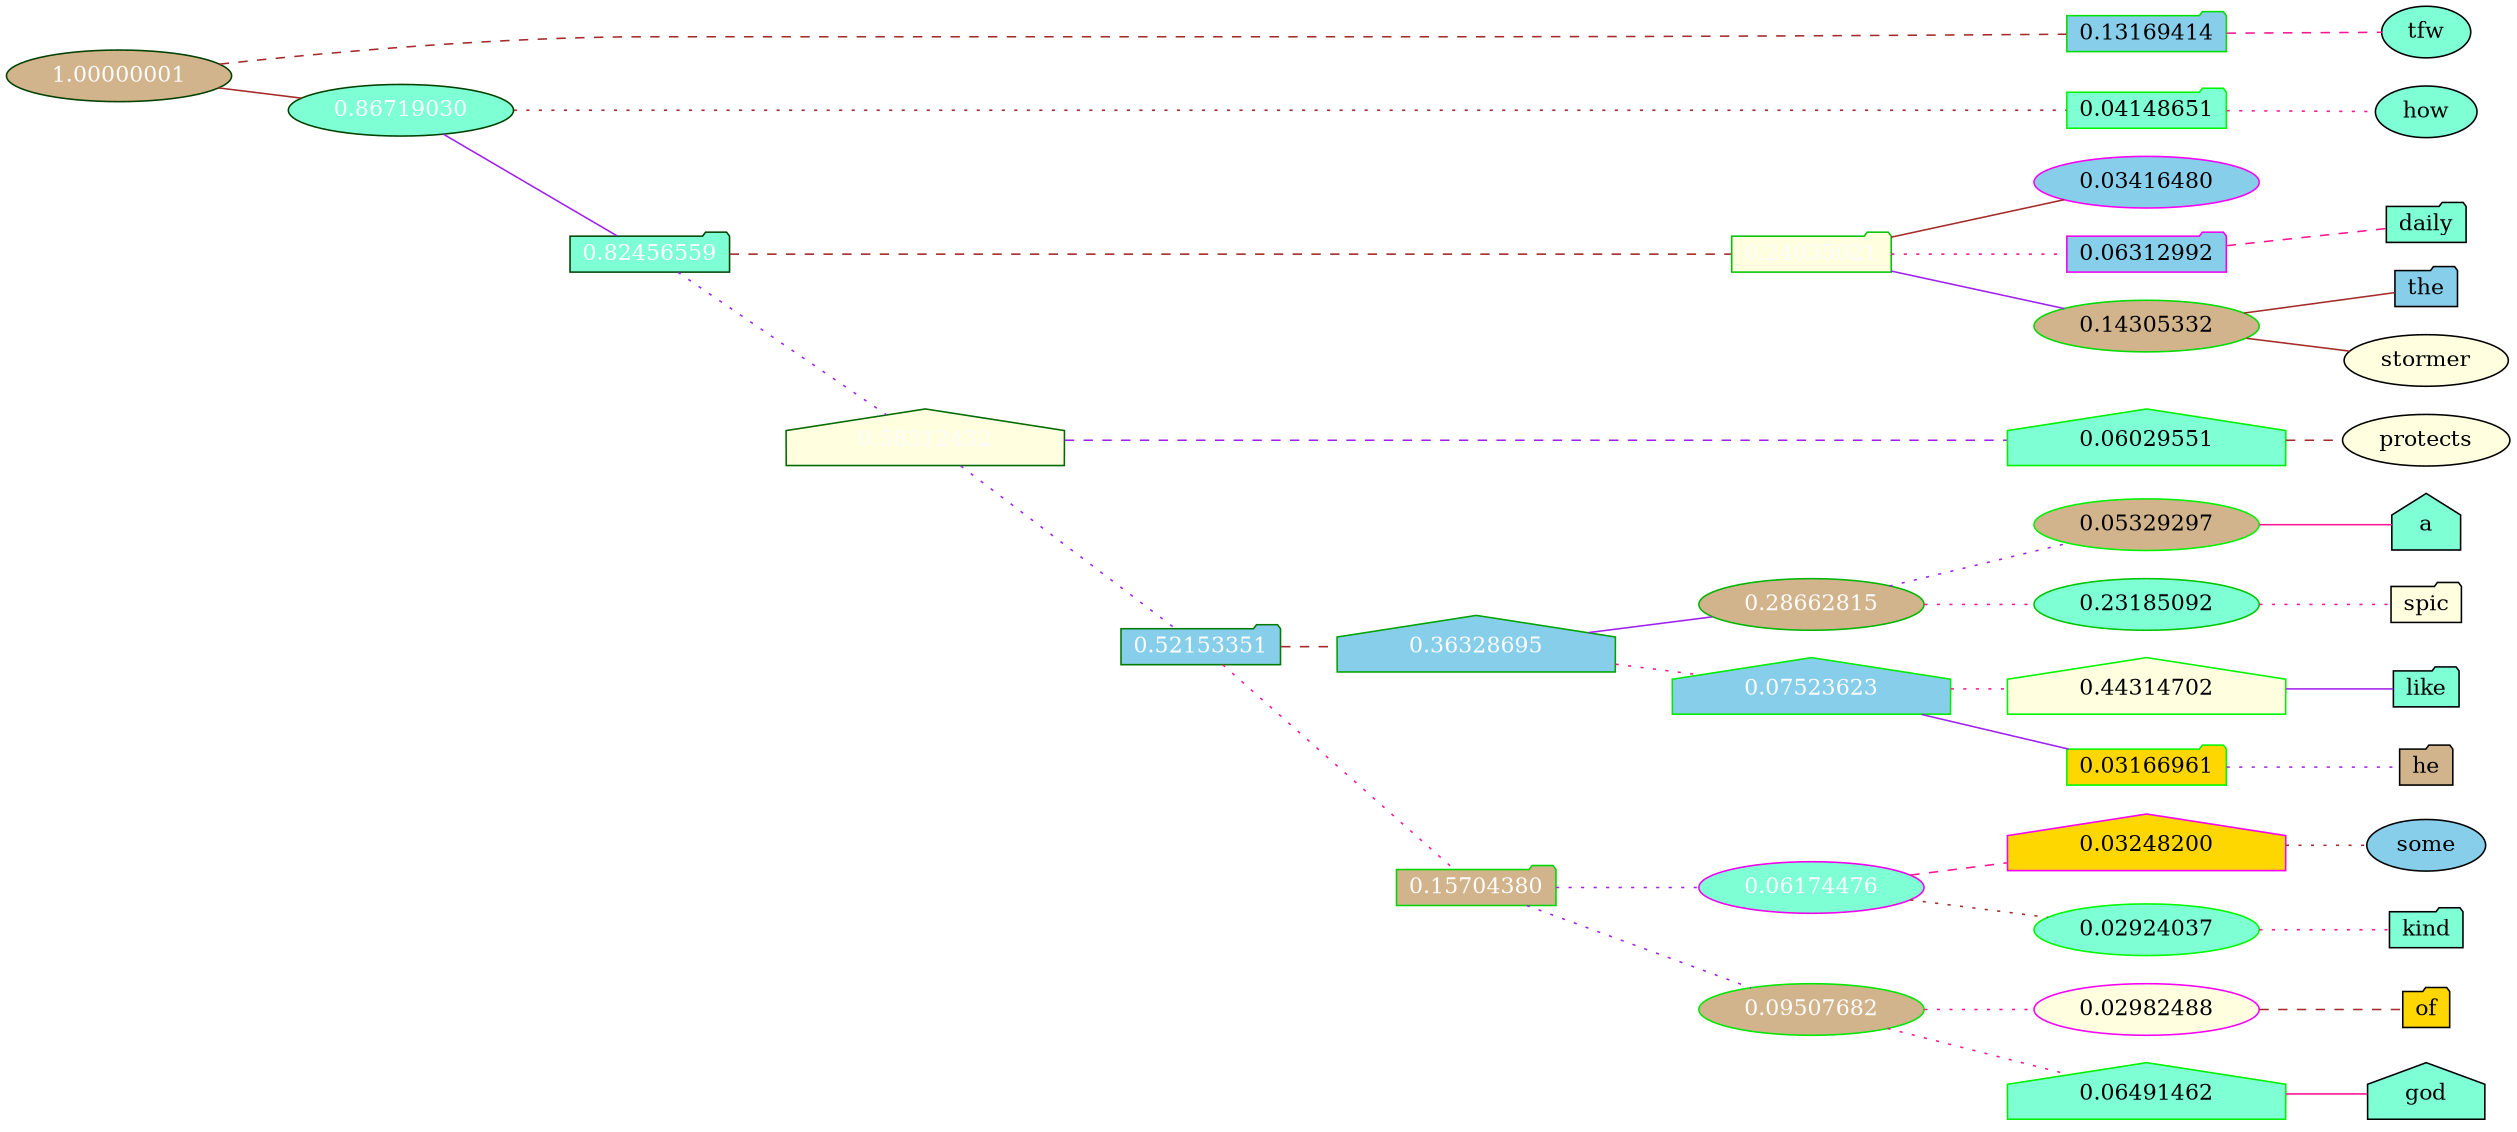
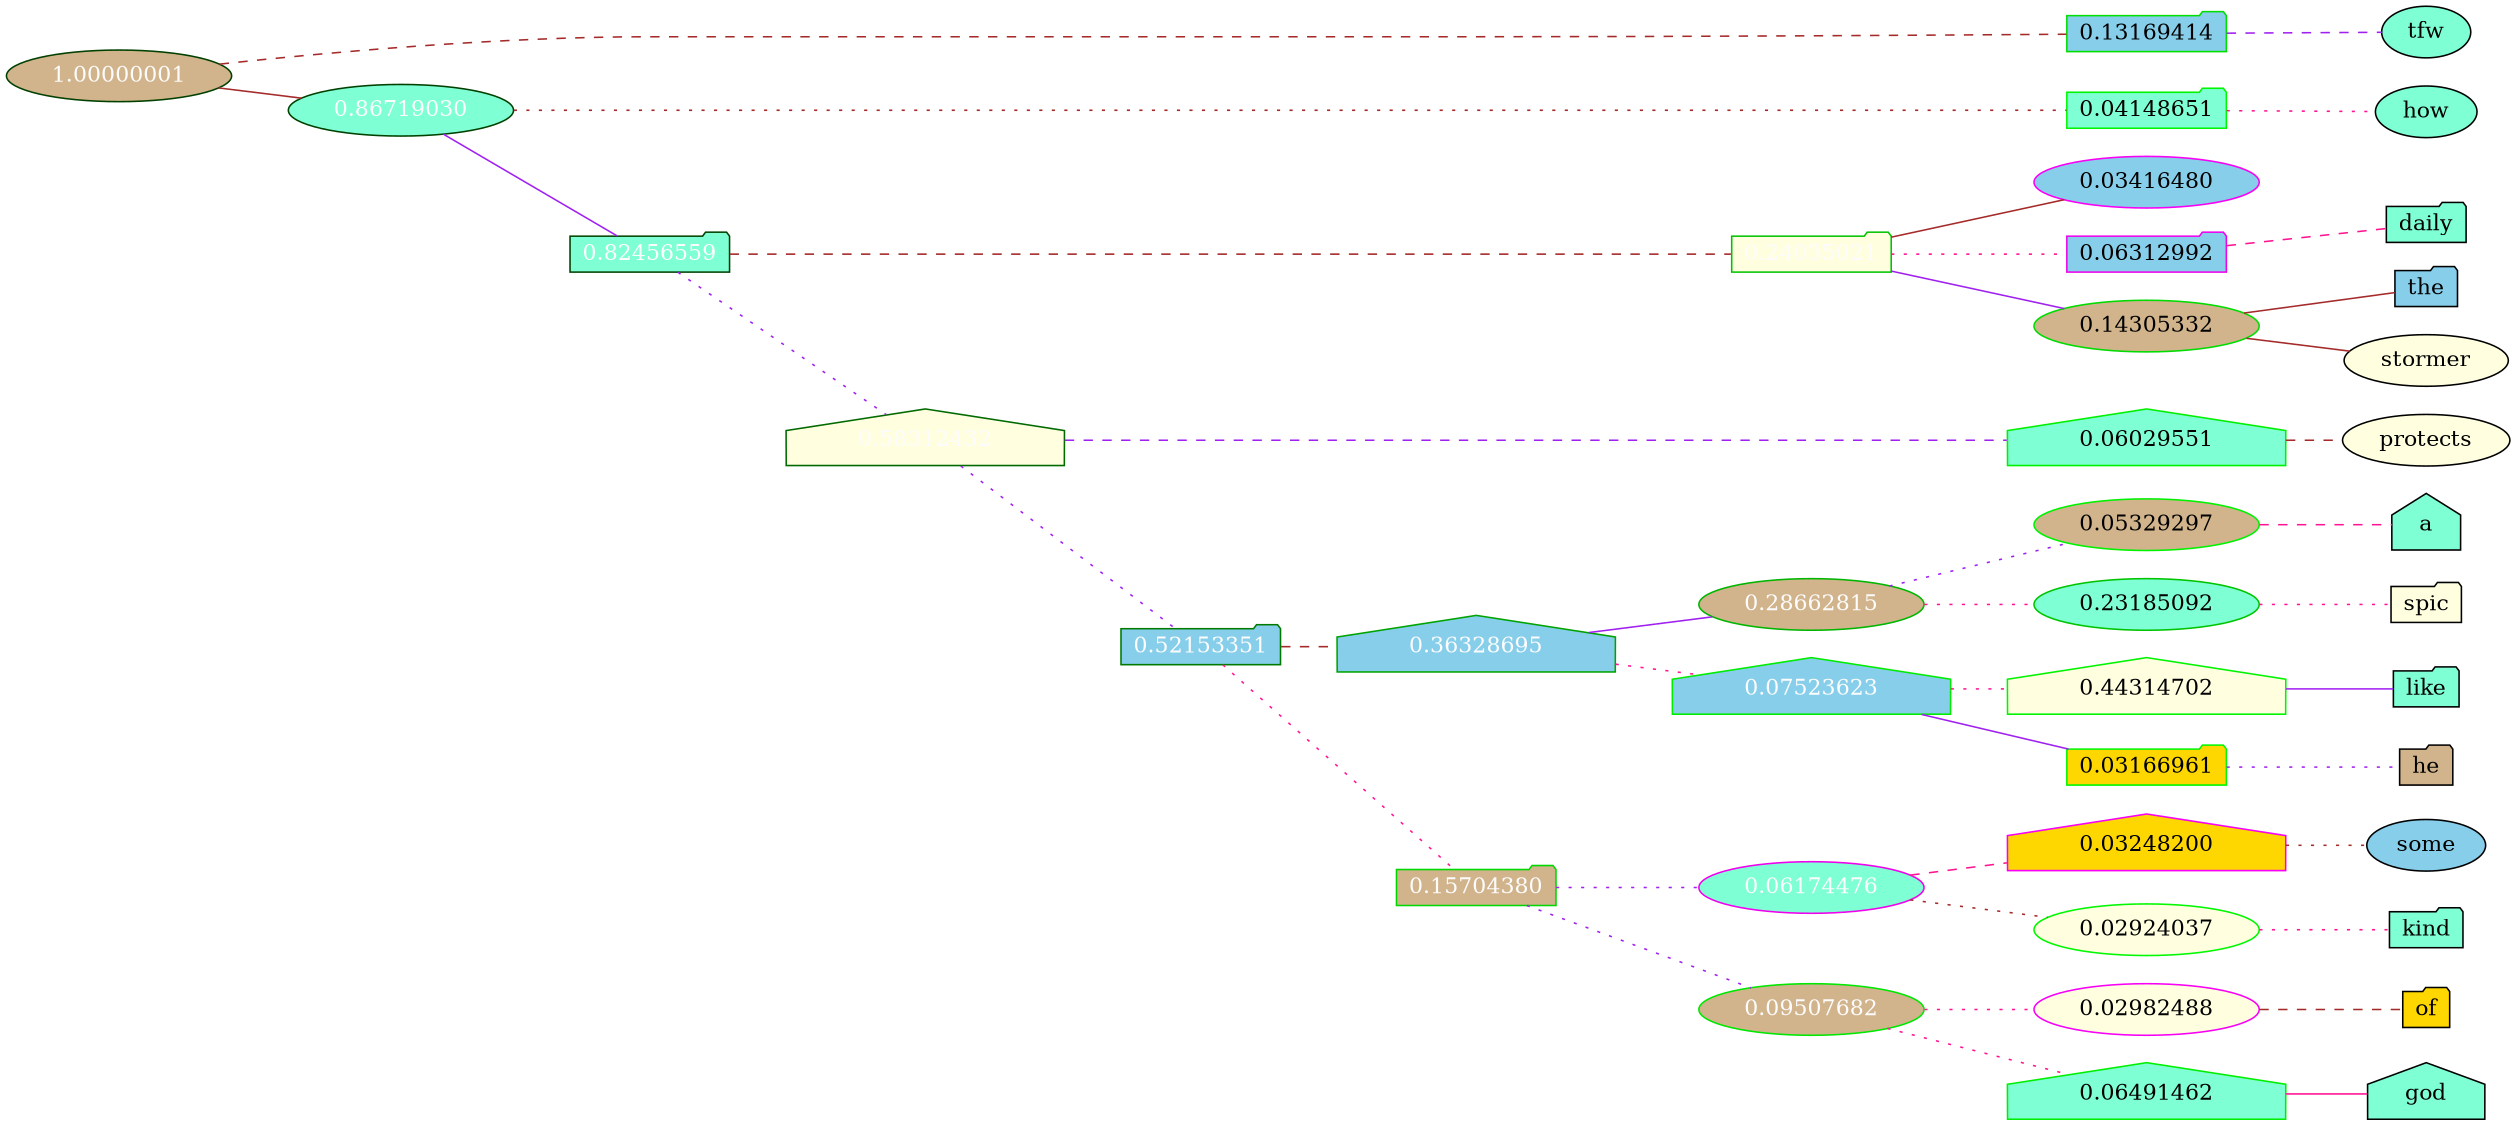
(2304, 33) -> (2304, 33)
(2326, 525) -> (2326, 525)
(2147, 930) -> (2147, 930)
